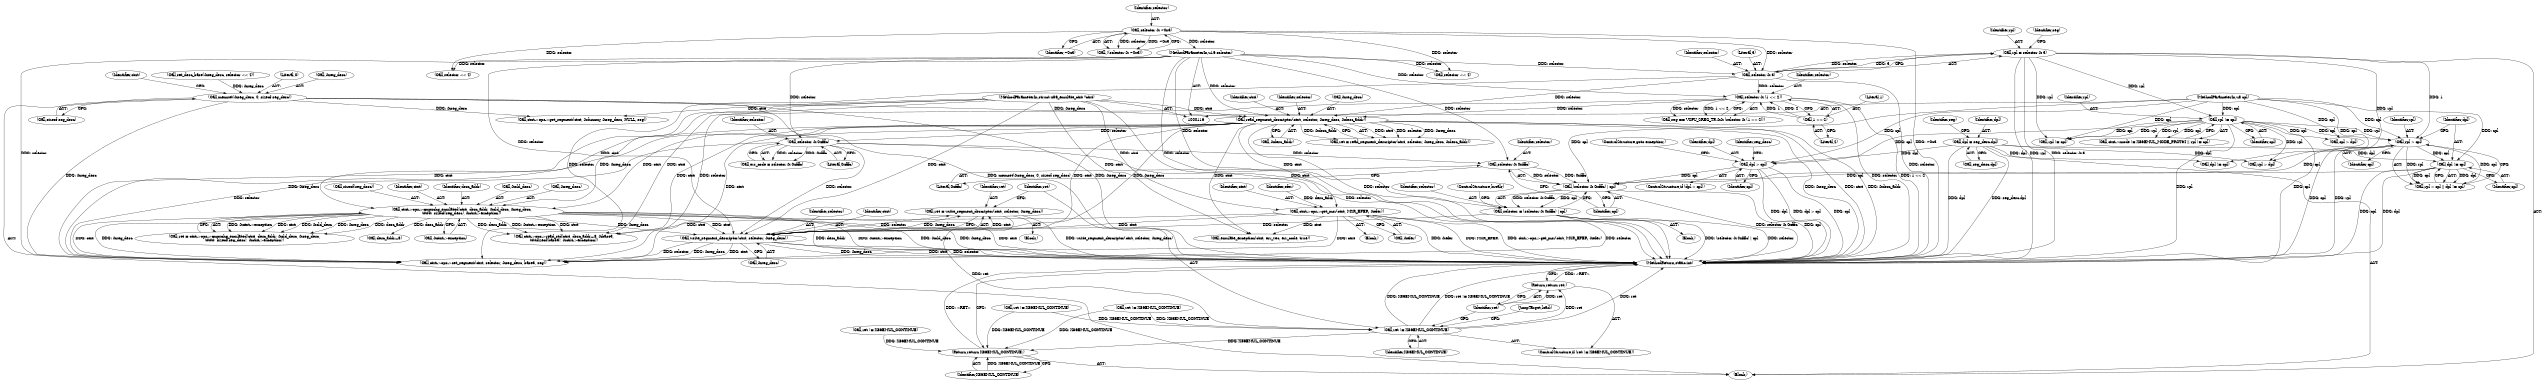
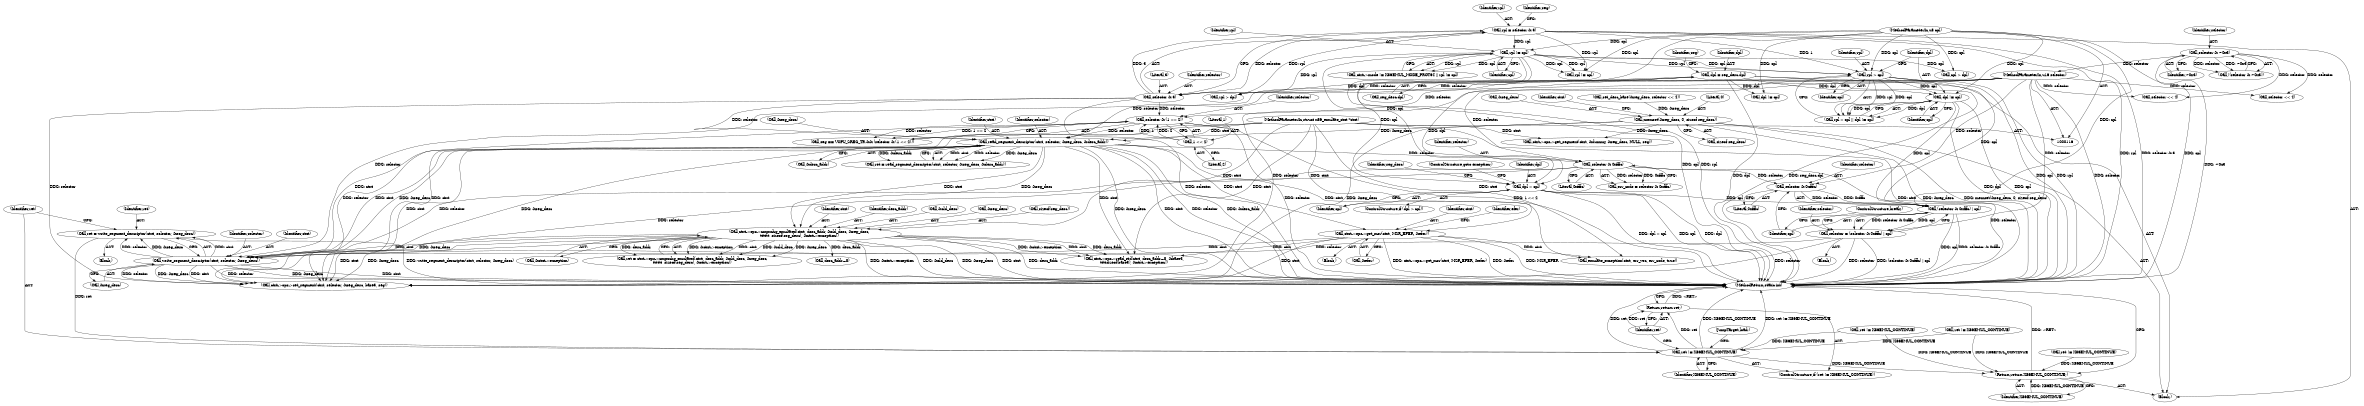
(1483, 36) -> (1366, 88)
(1318, 198) -> (1466, 221)
none -> (2164, 234)
